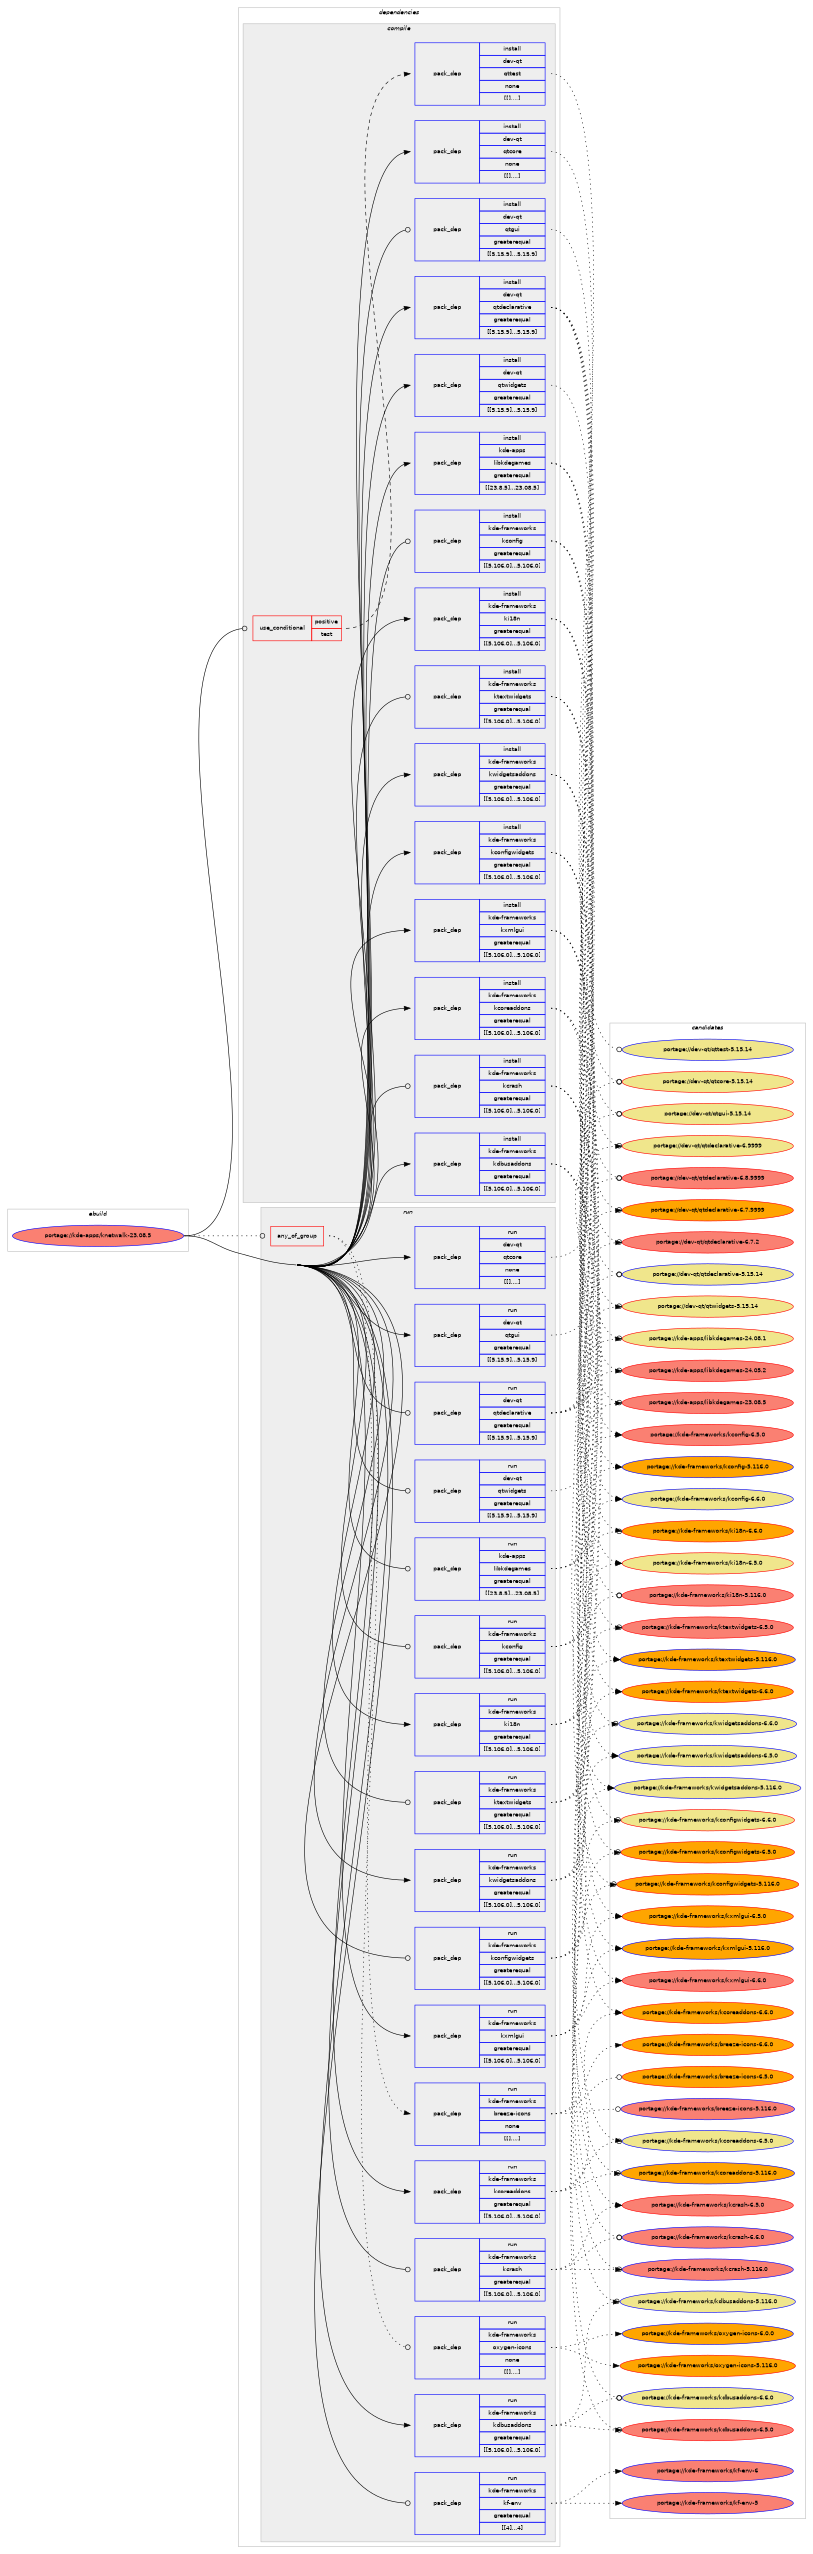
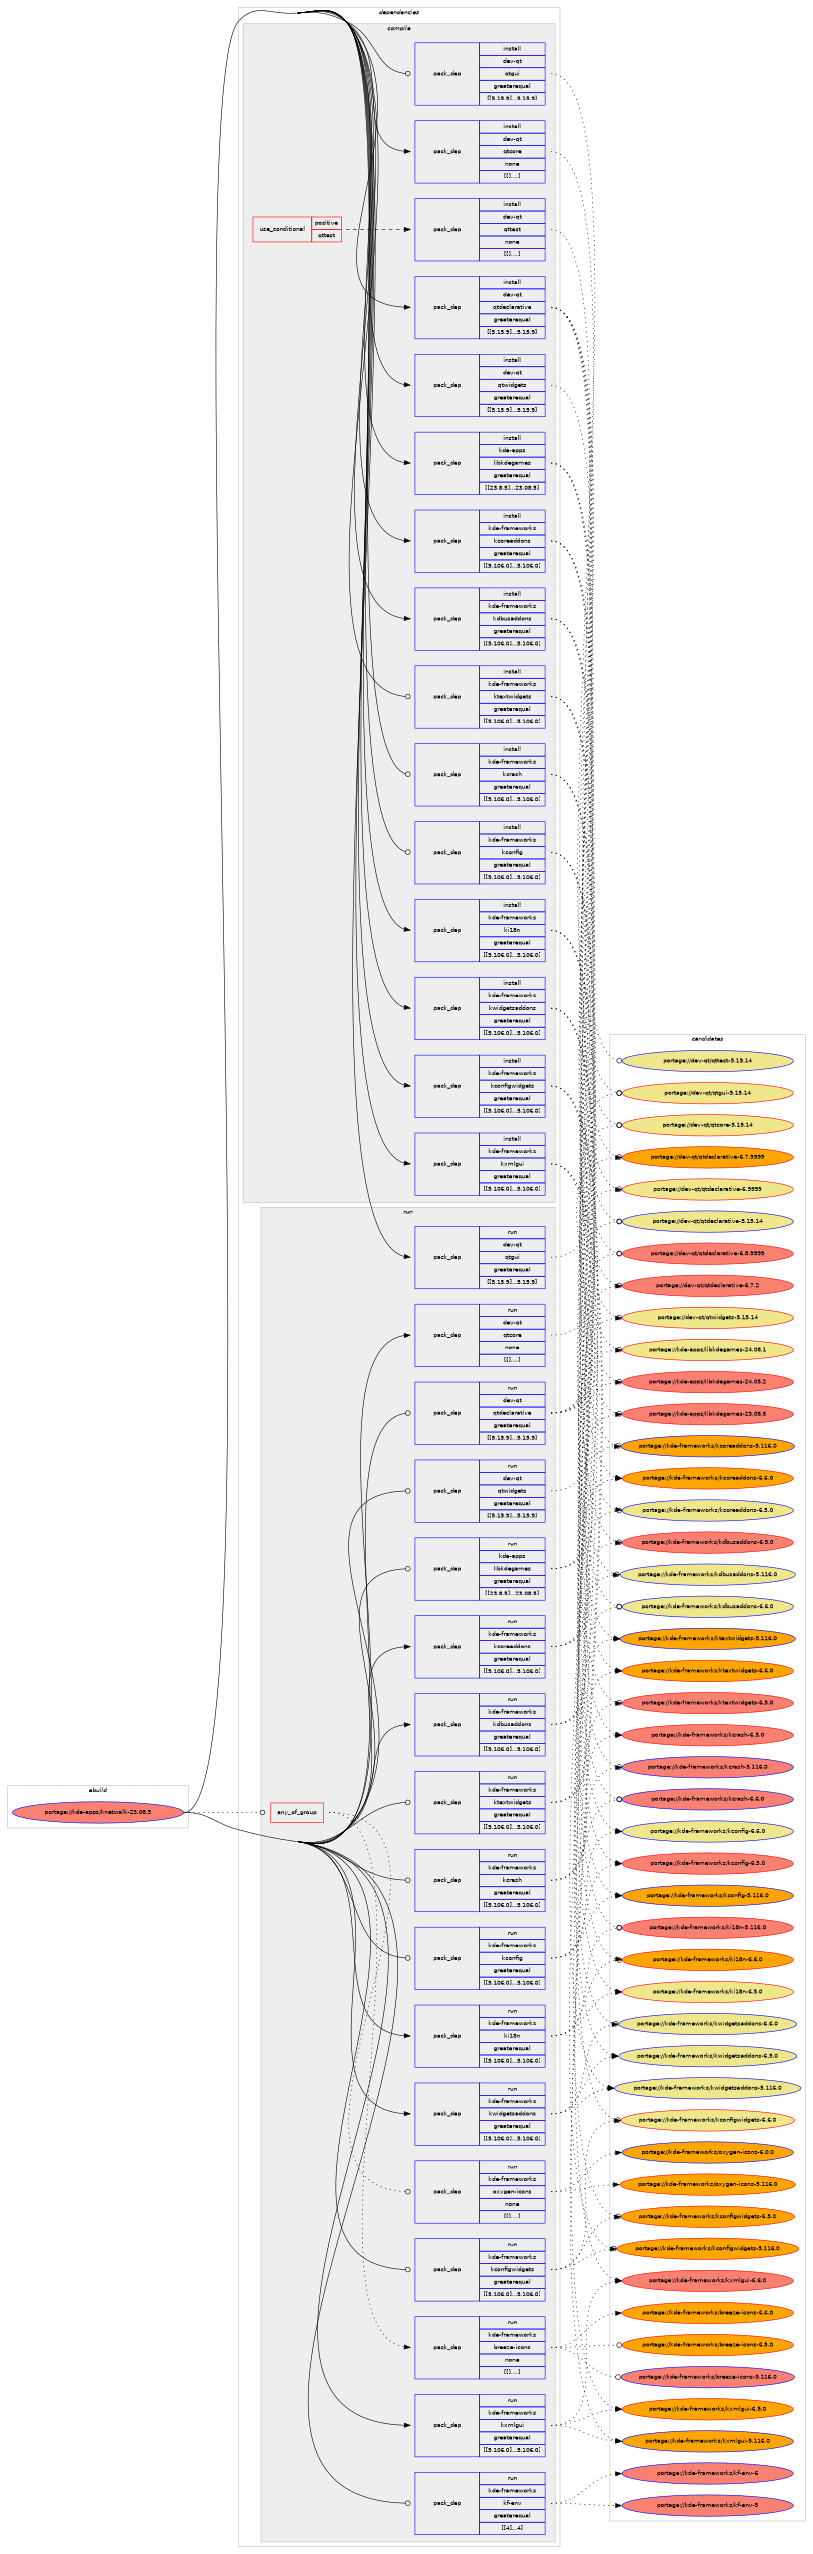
(327, 634) -> (327, 235)
(216, 934) -> none
